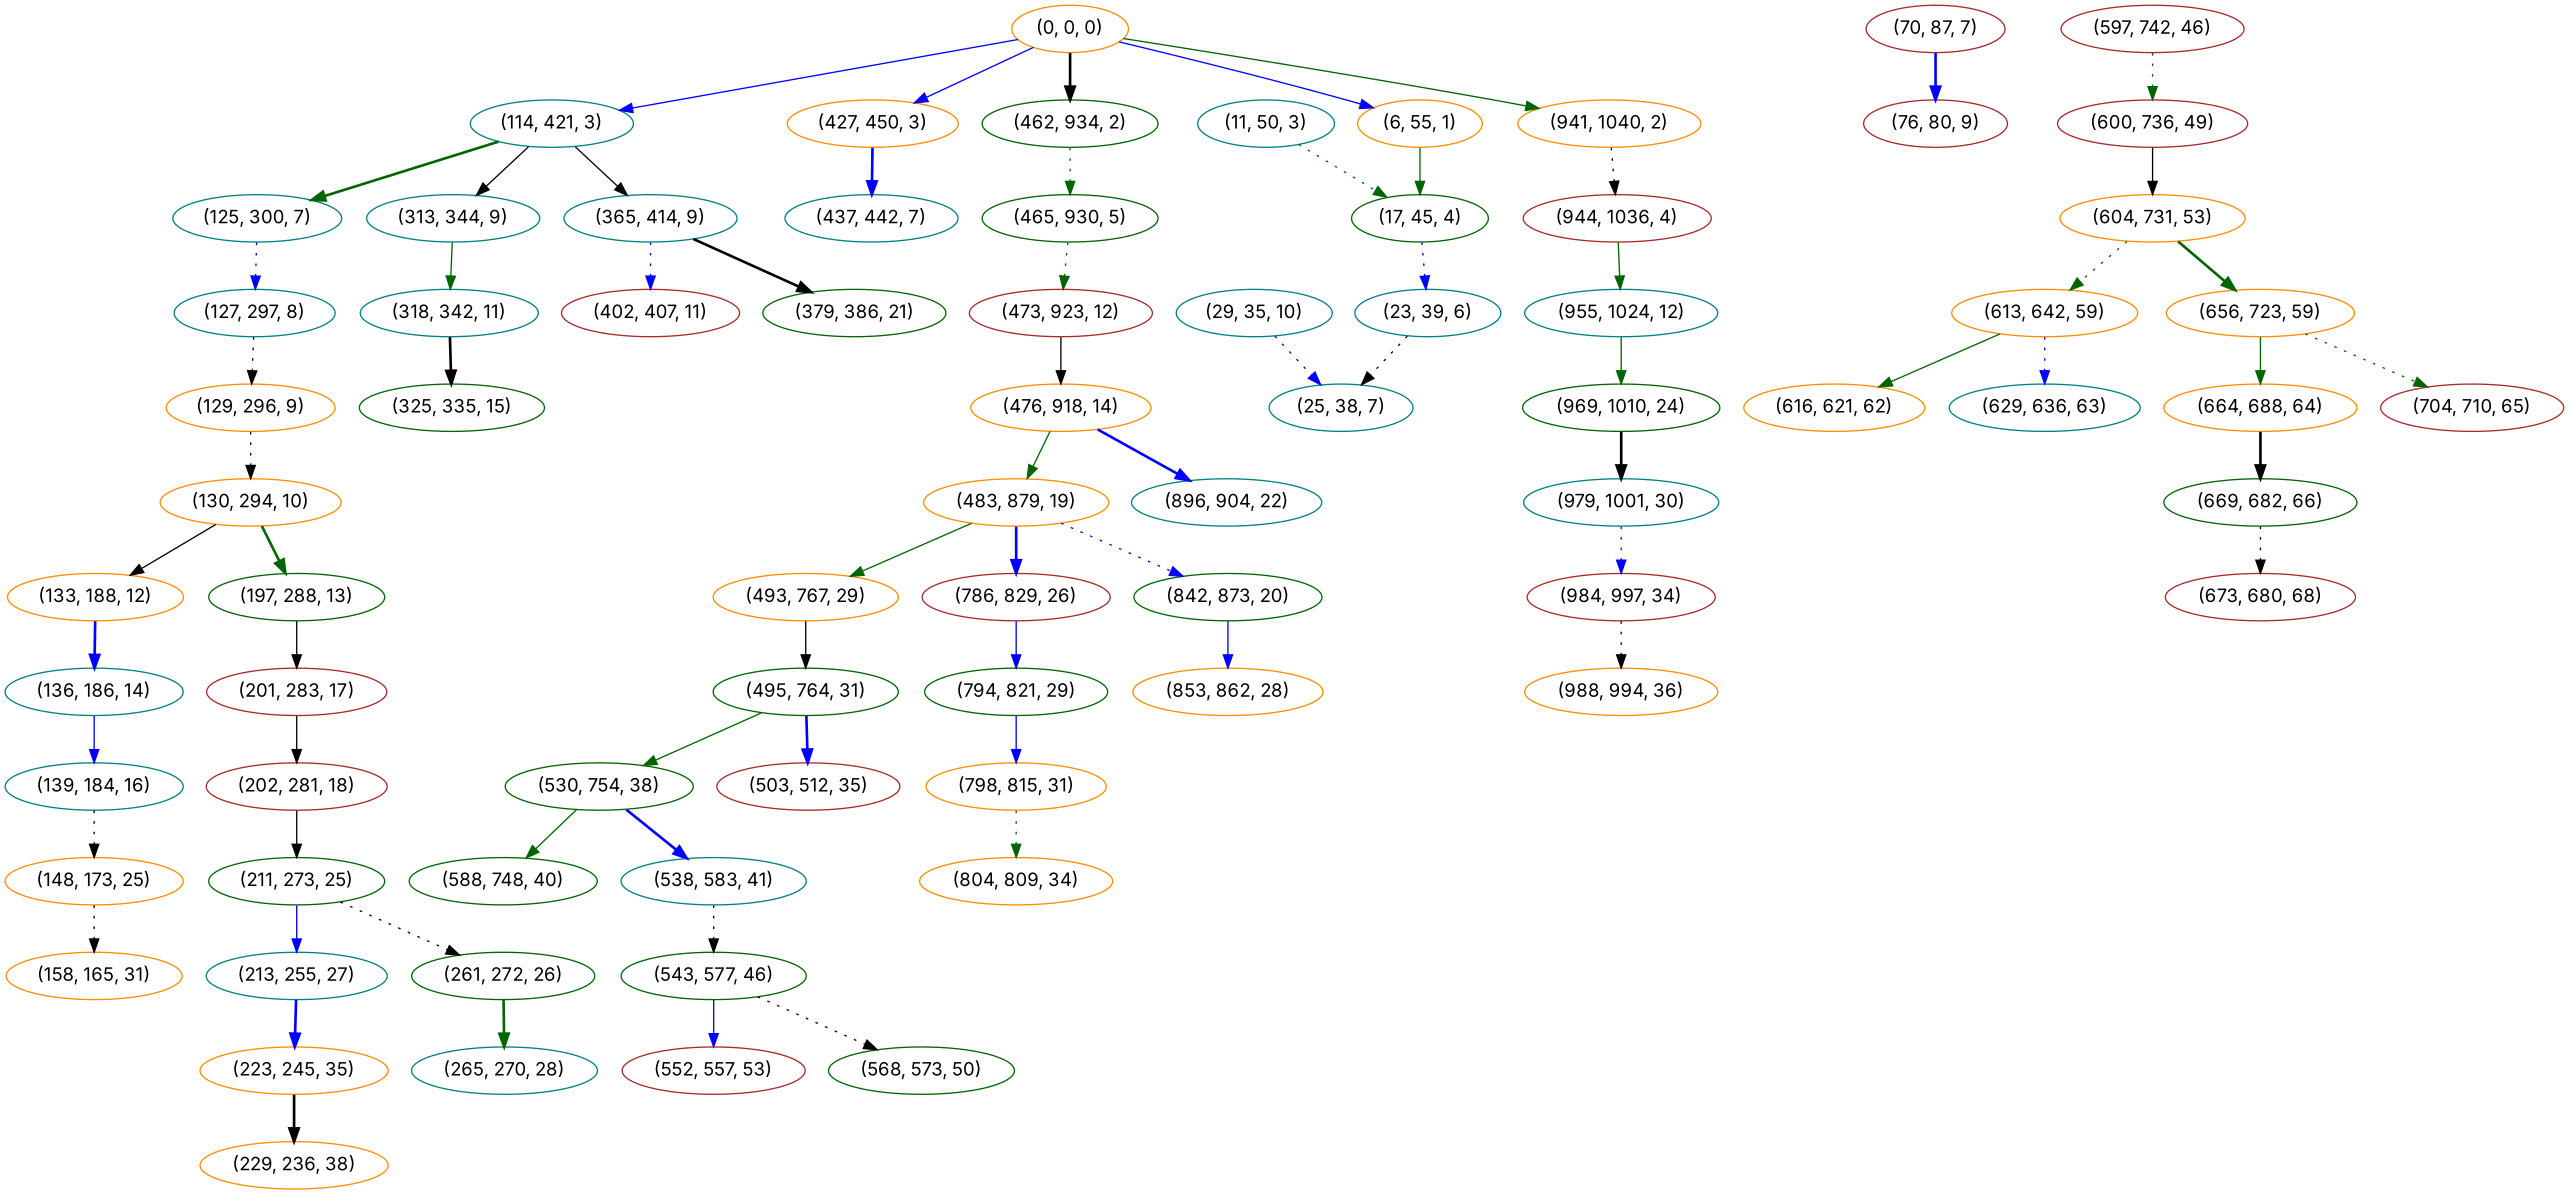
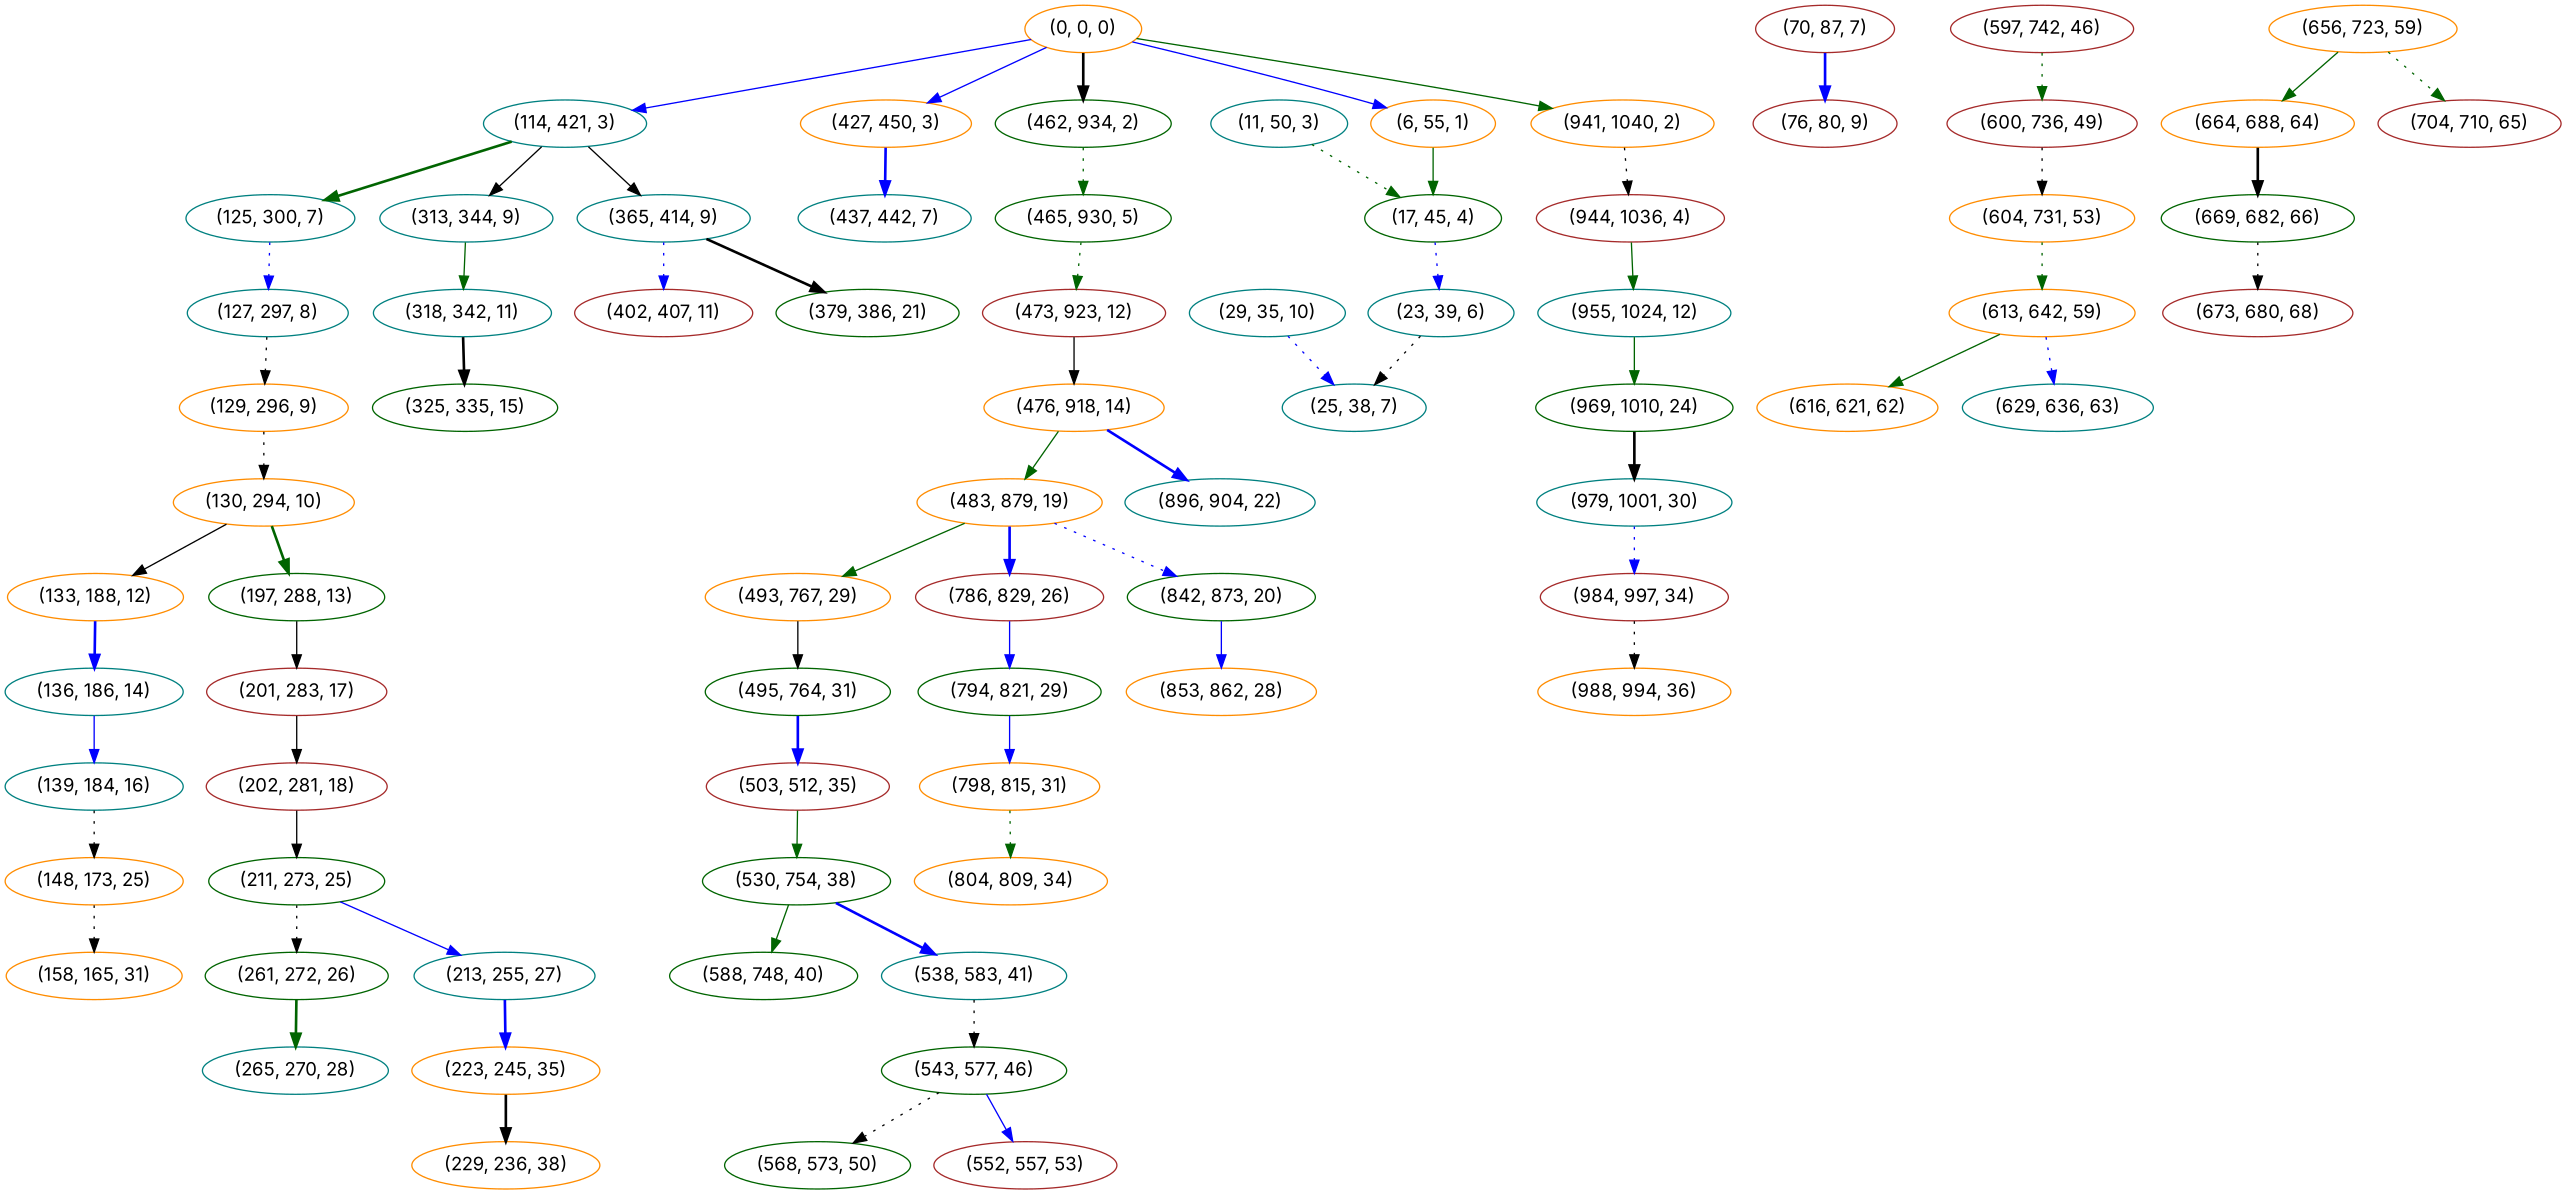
(2153, 165) -> (2042, 165)
(2202, 261) -> none
(709, 736) -> (797, 827)
